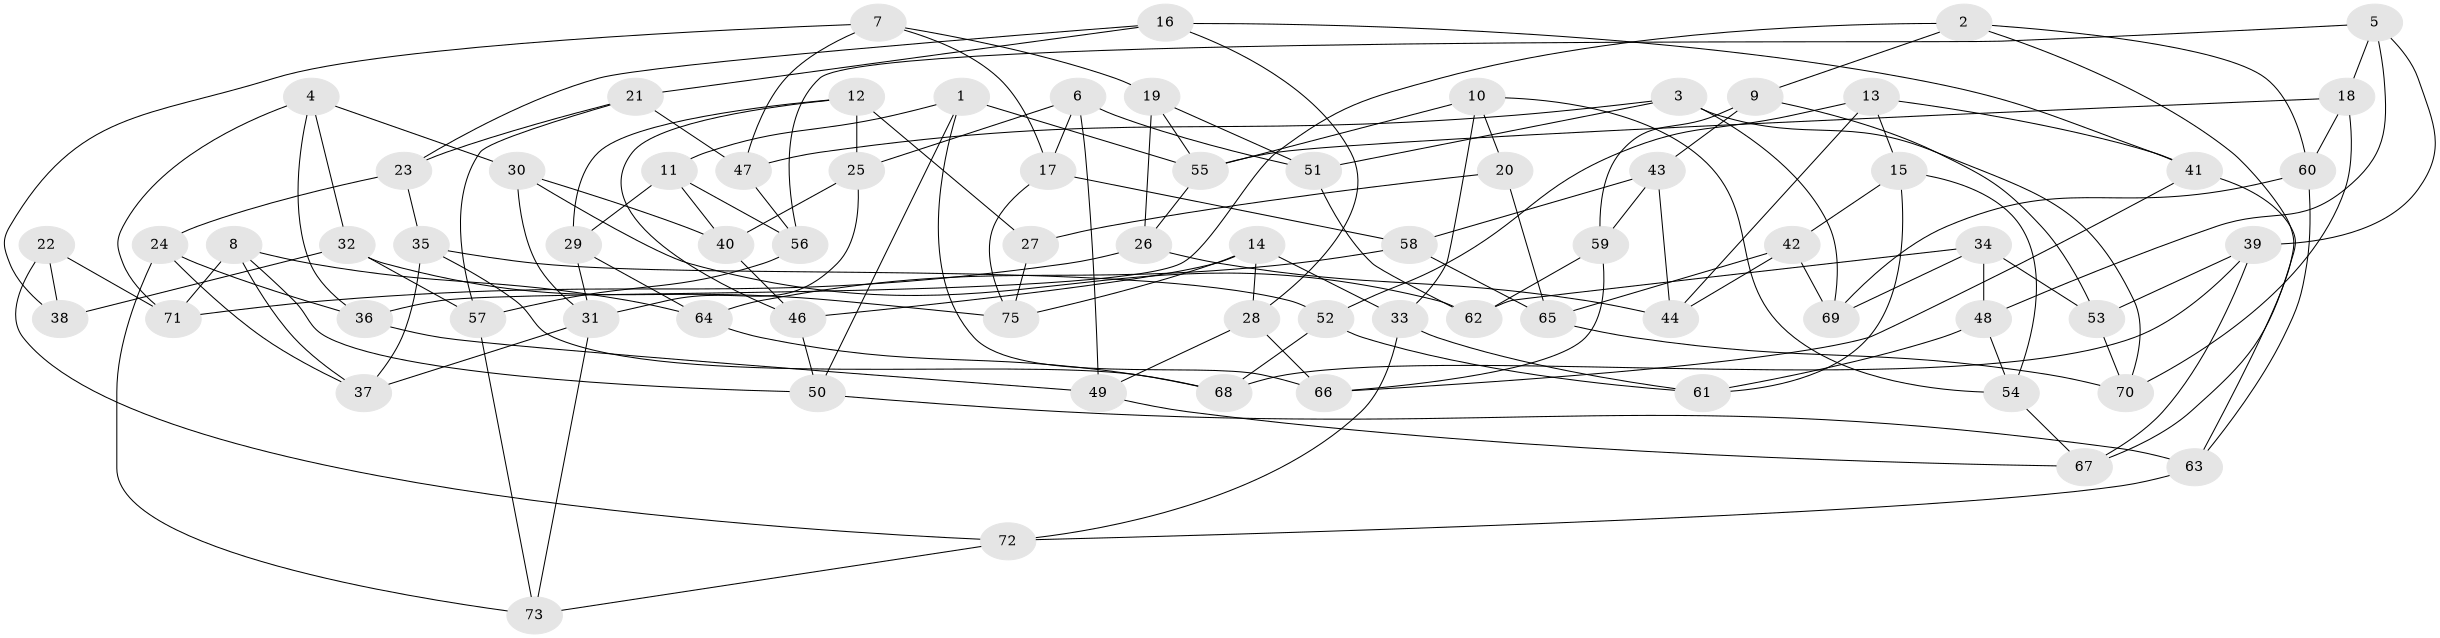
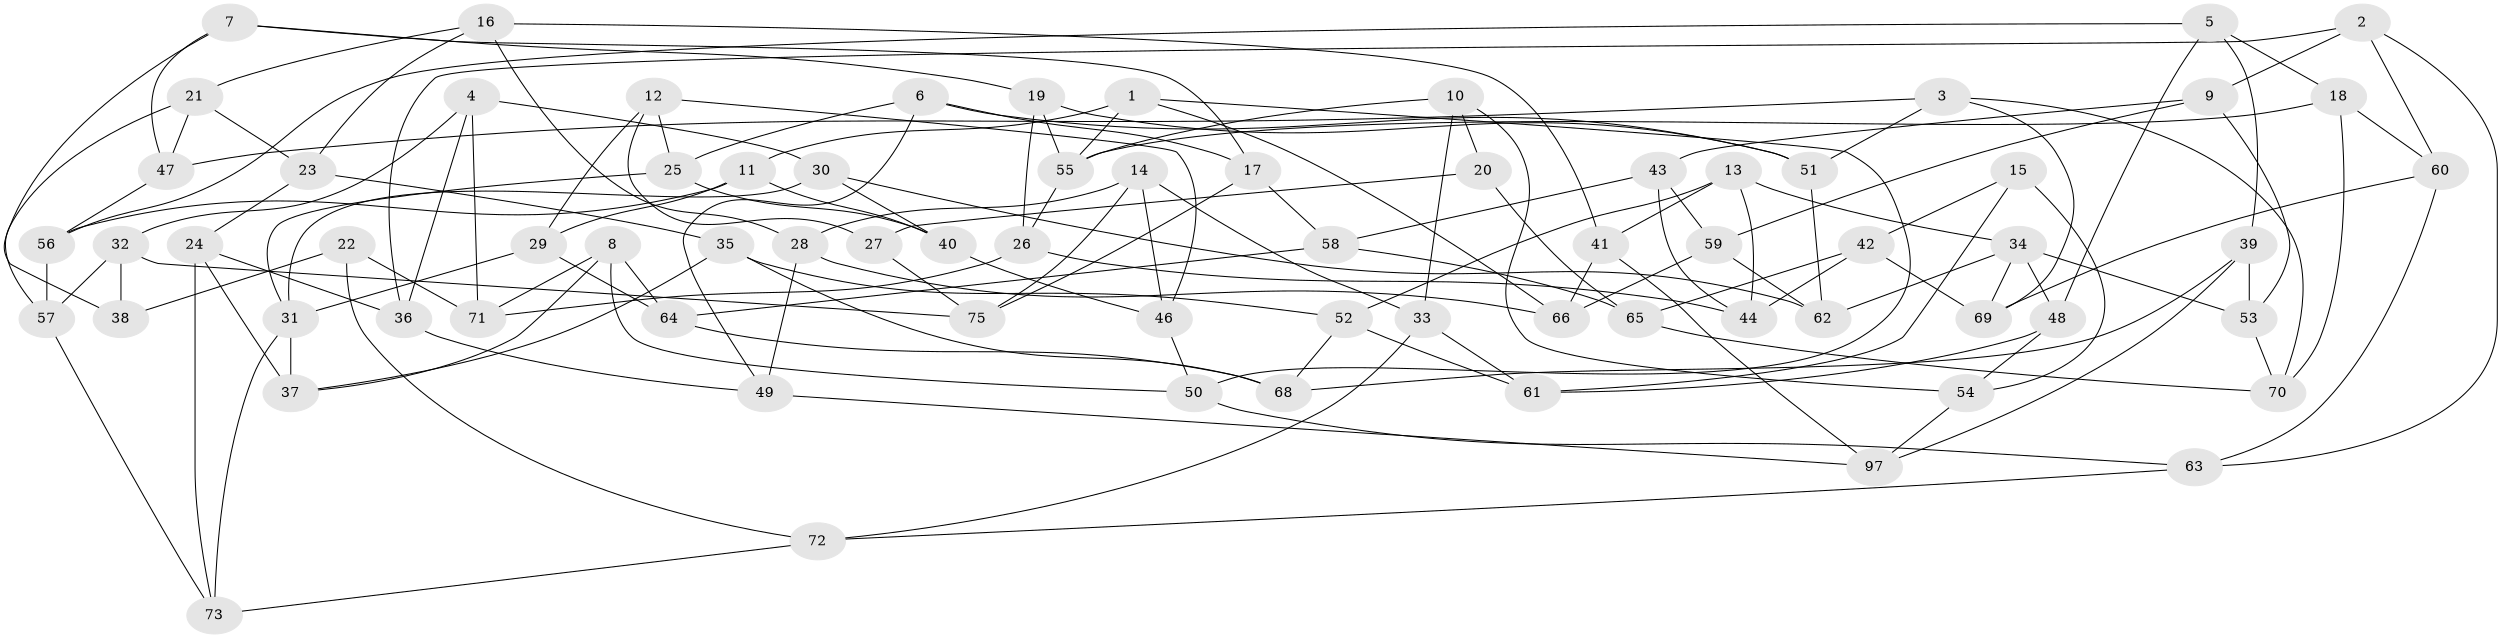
(1885, 134) -> (1872, 216)
(2085, 467) -> (1875, 467)
